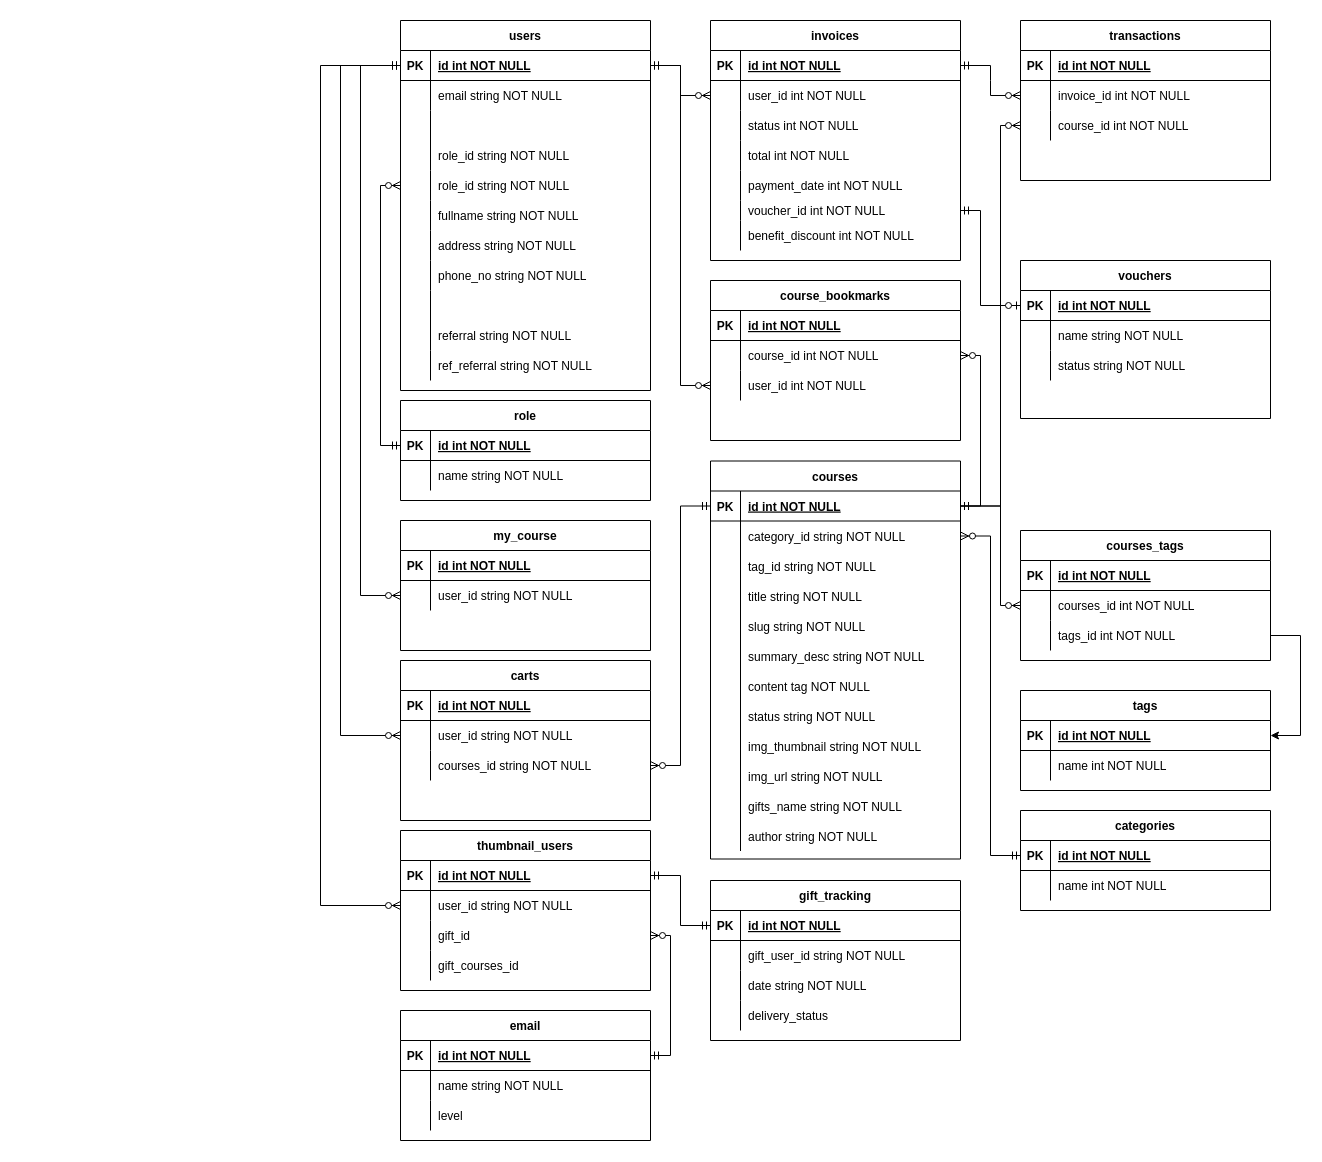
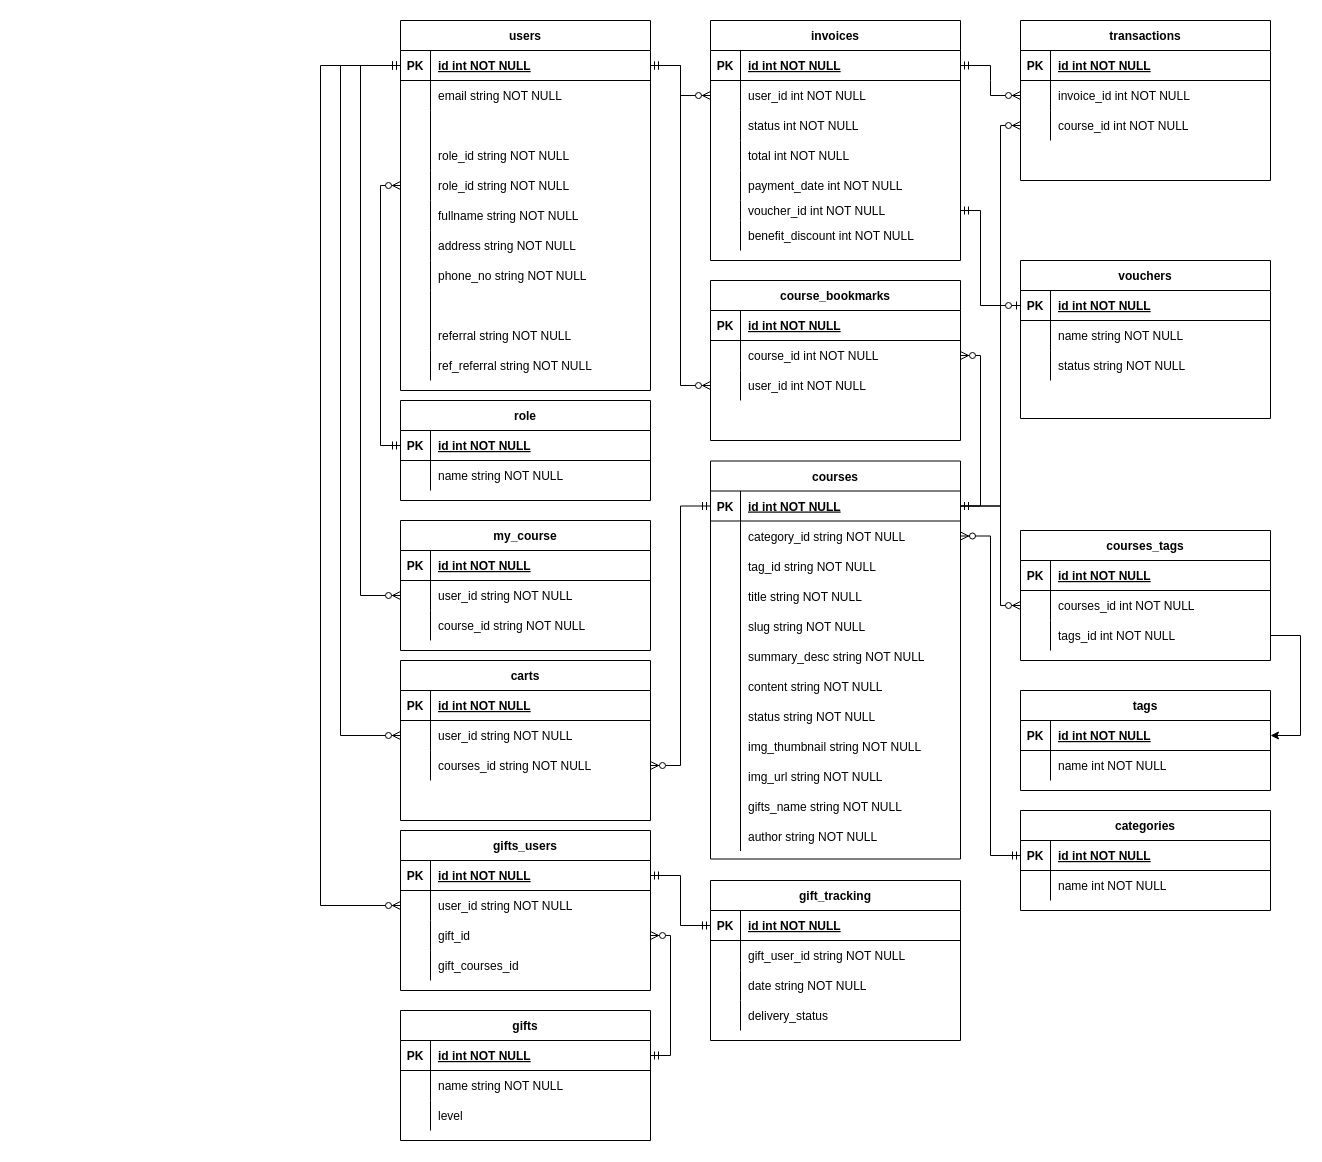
none -> (541, 626)
(811, 687) -> (819, 687)
(525, 846) -> (525, 846)
(525, 1026) -> (525, 1026)
